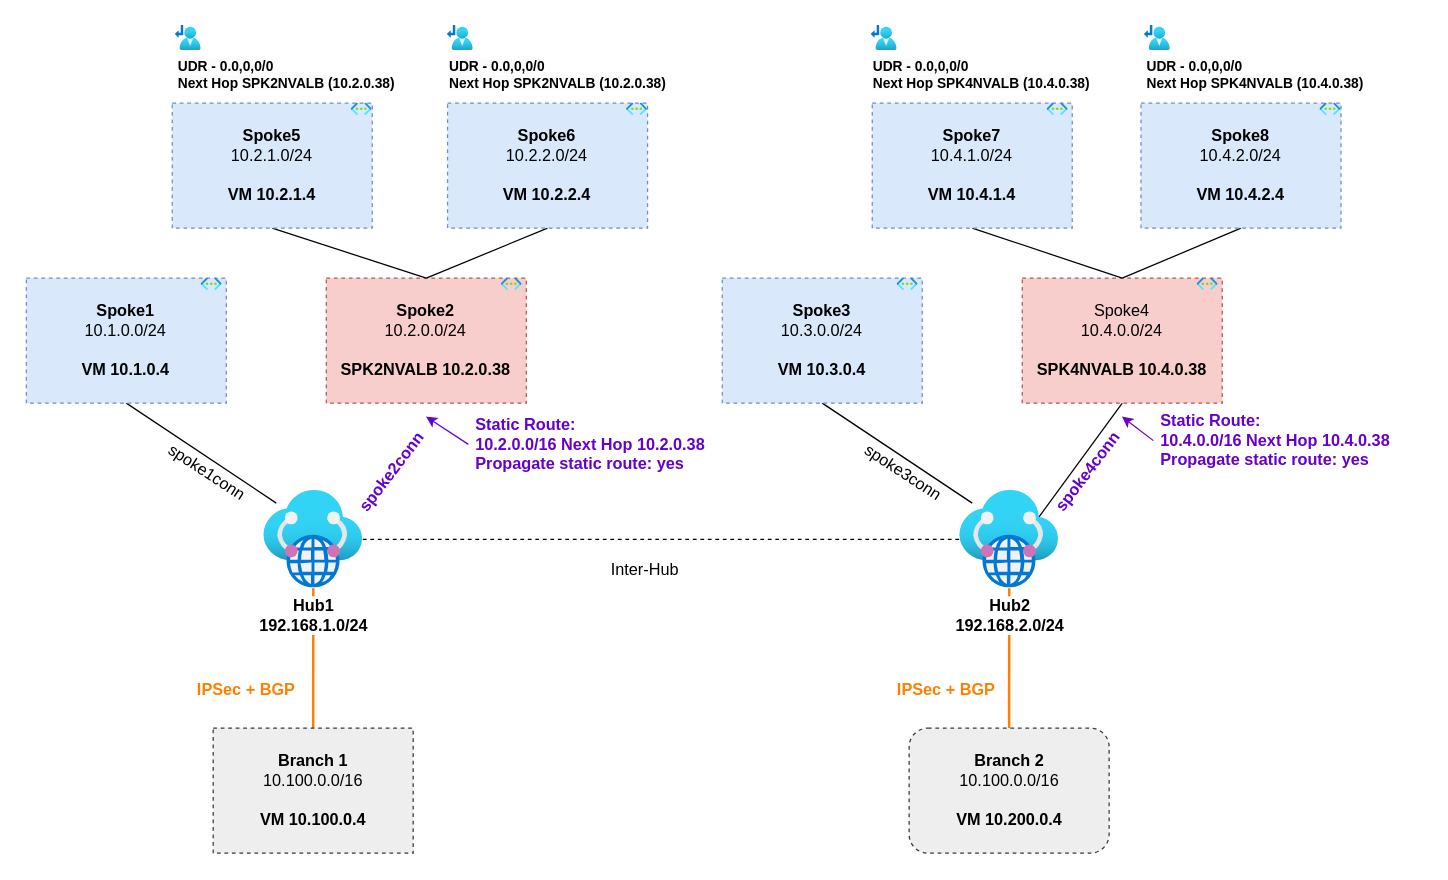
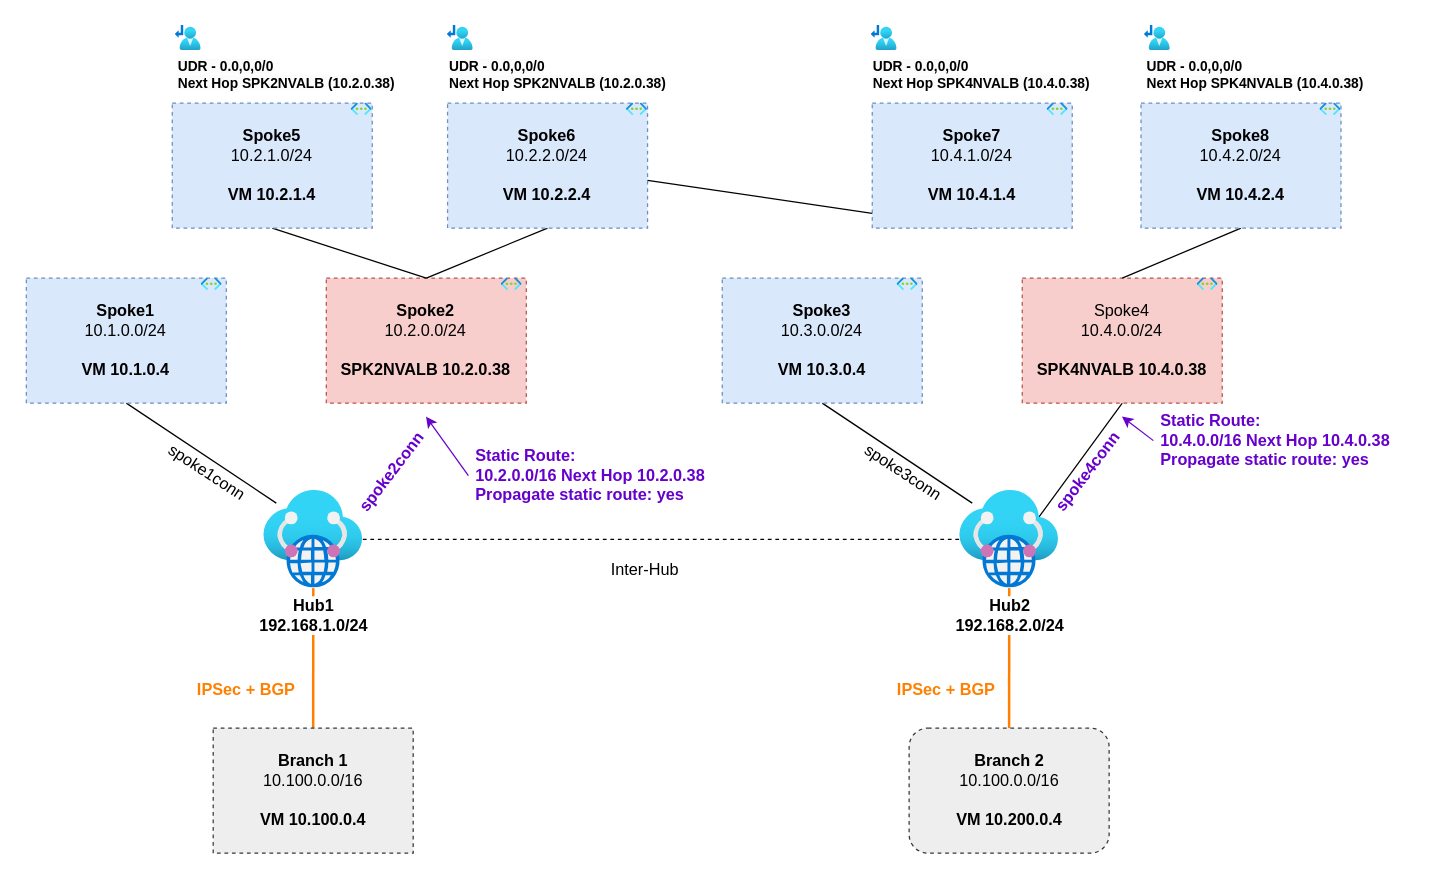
(1047, 253) -> (760, 197)
(604, 444) -> (604, 476)
